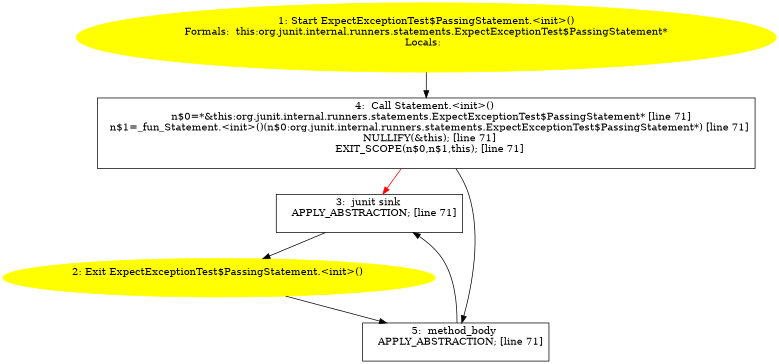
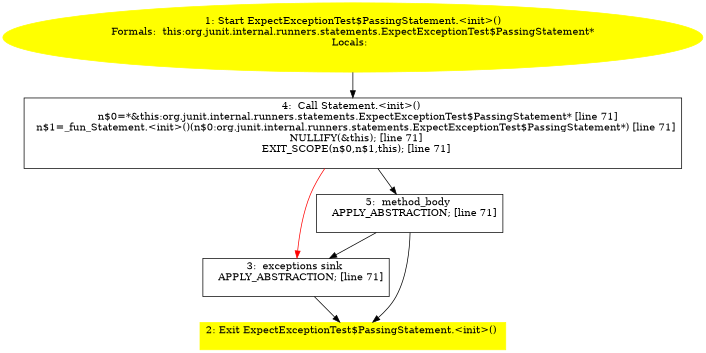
(369, 213) -> (296, 277)
(219, 278) -> (353, 336)
(333, 309) -> (403, 279)
